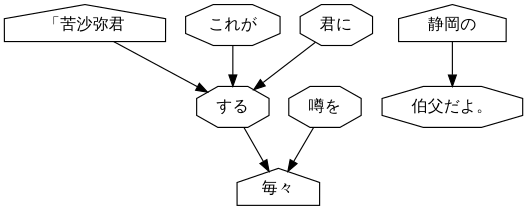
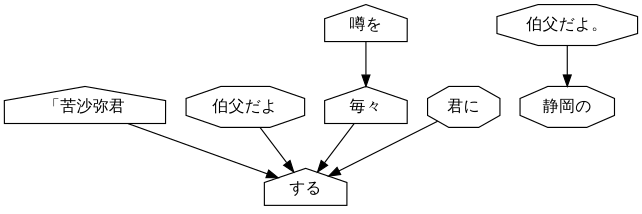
(233, 25) -> (245, 107)
(452, 25) -> (567, 107)
(452, 58) -> (567, 60)
(233, 107) -> (306, 189)
(325, 107) -> (366, 25)
(254, 145) -> (339, 143)
